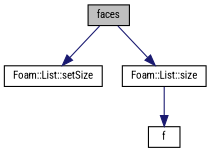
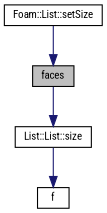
(85, 42) -> (53, 40)
(164, 76) -> (53, 137)
